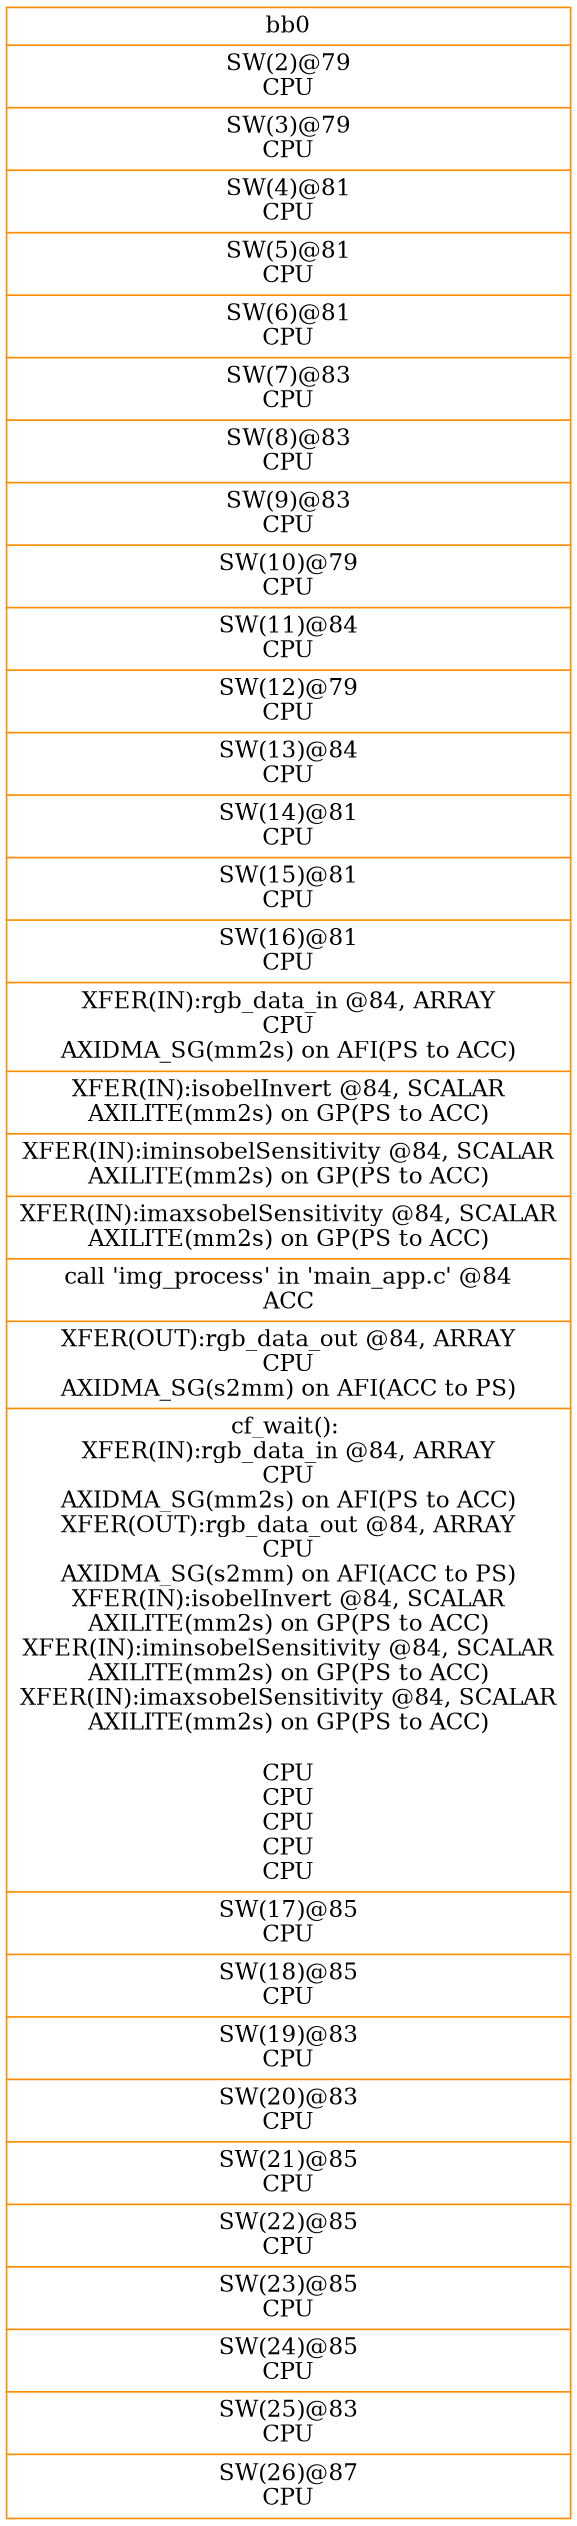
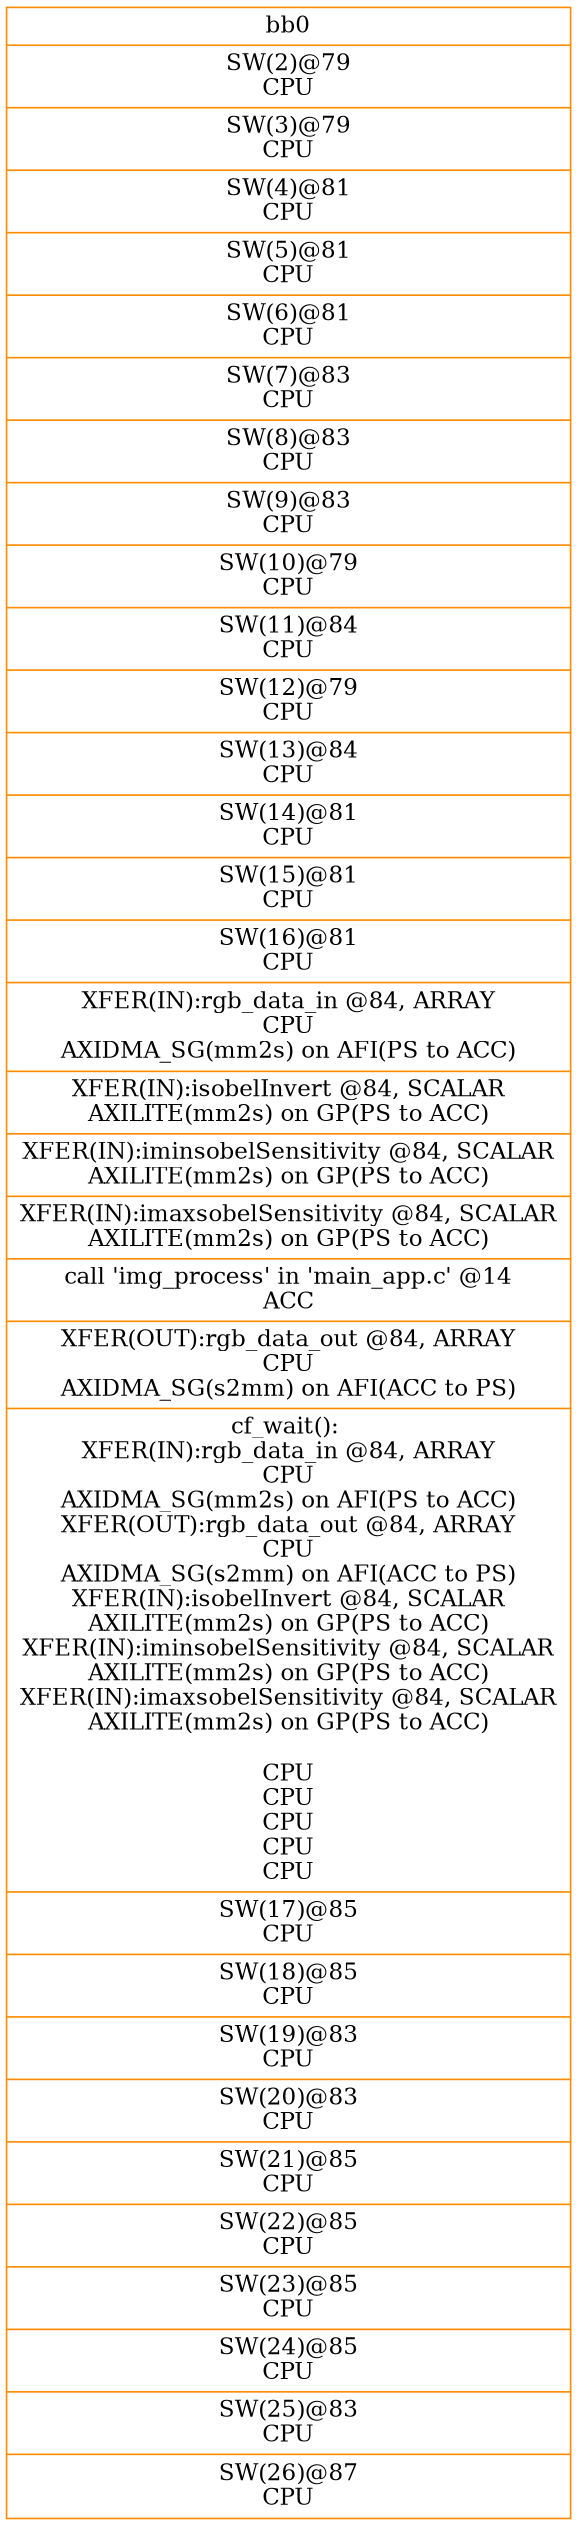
(289, 1277) -> (289, 1277)
